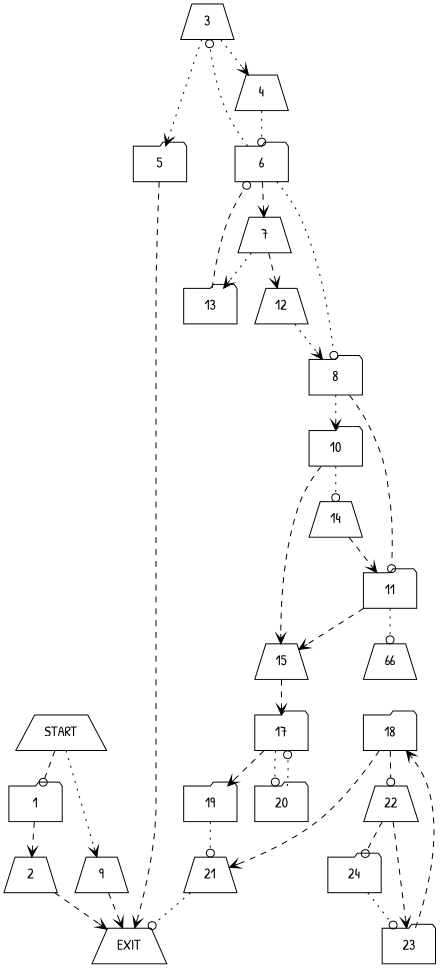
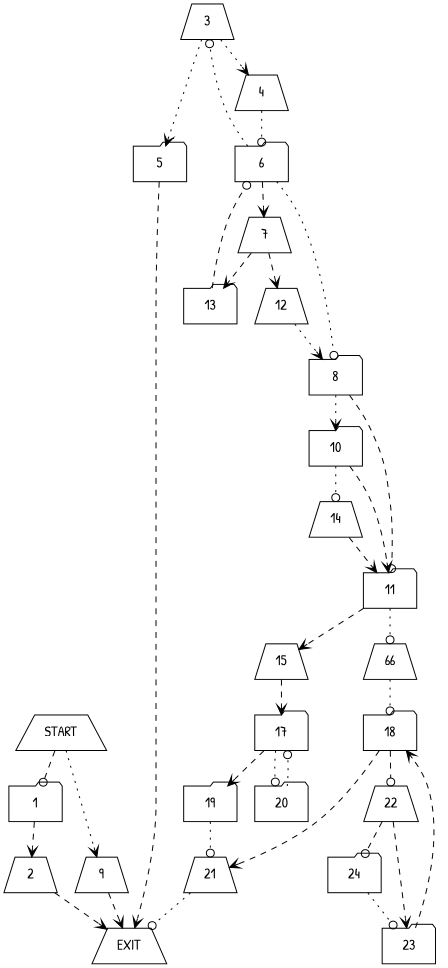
(241, 267) -> (241, 267)
(288, 547) -> (375, 512)
none -> (390, 693)
